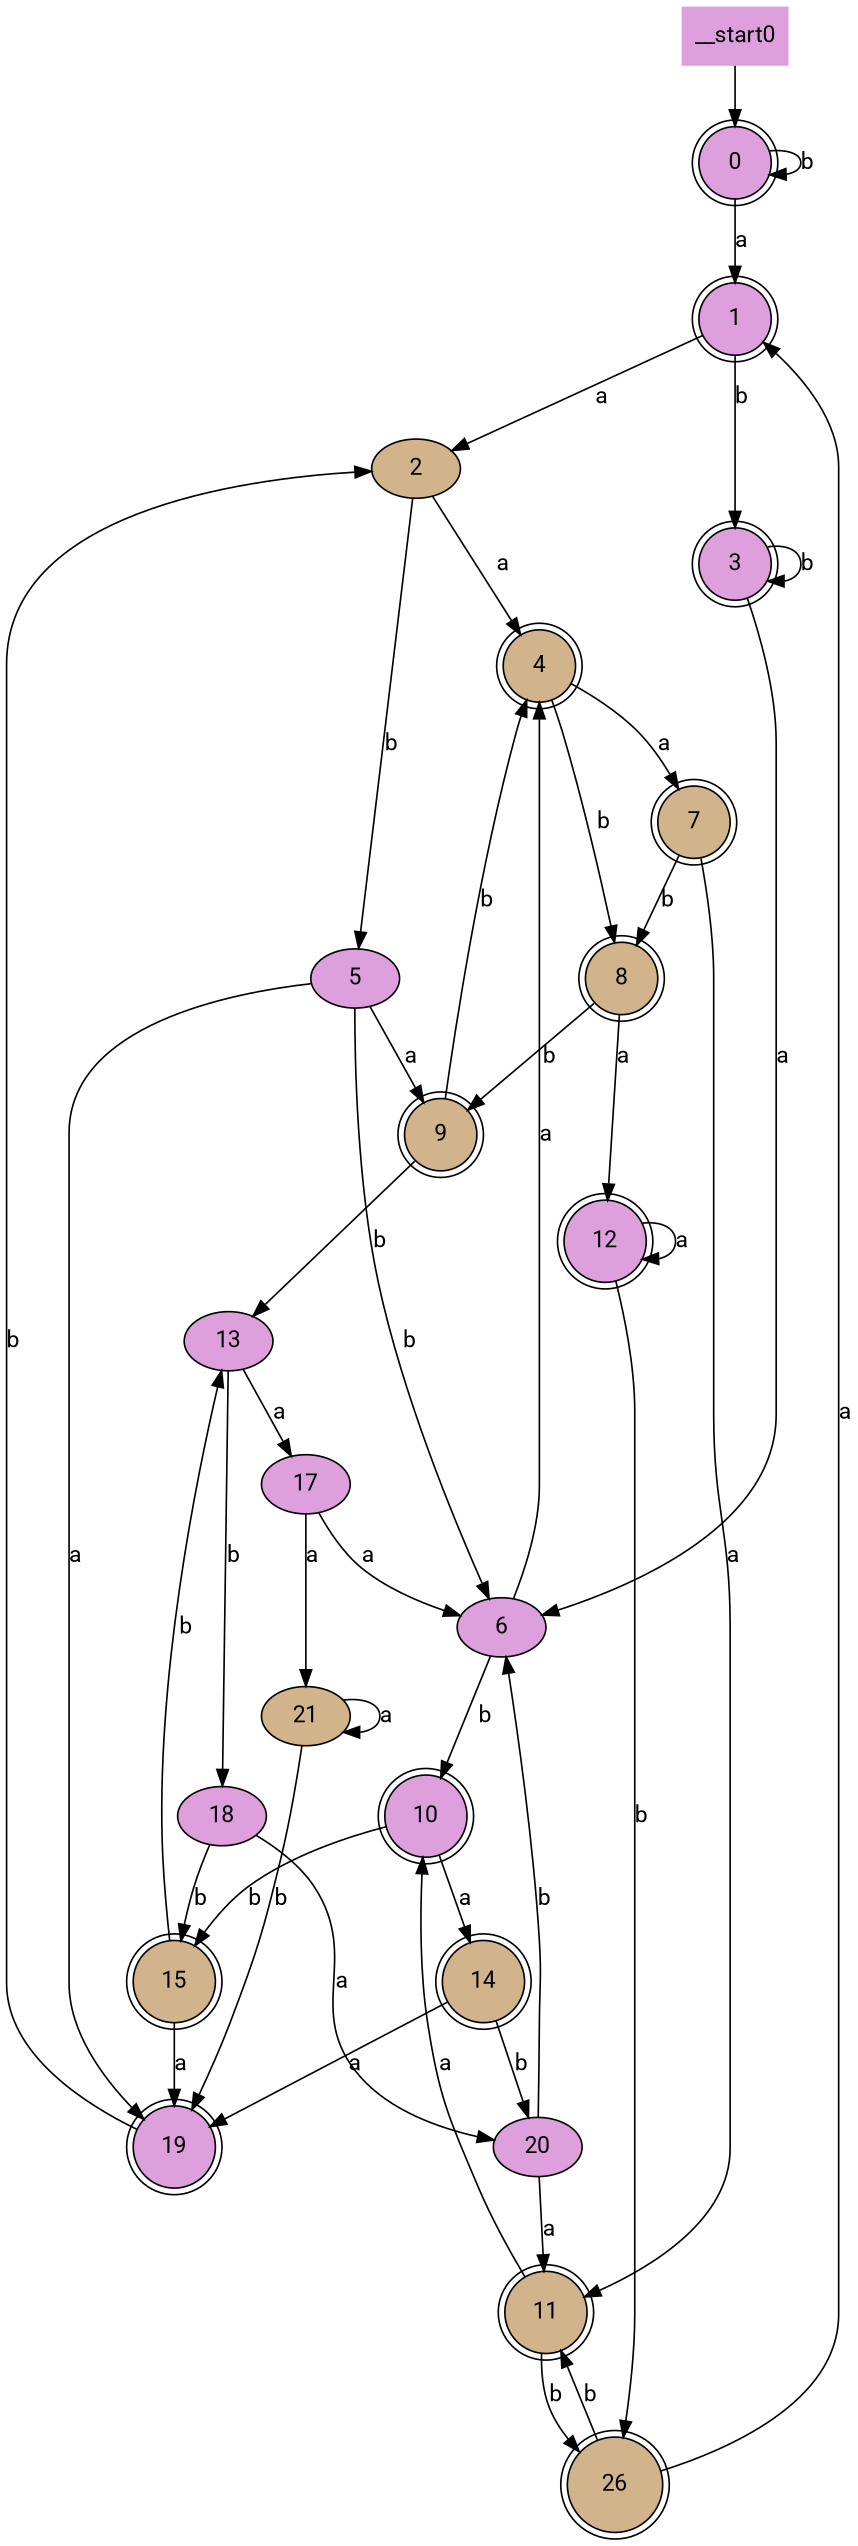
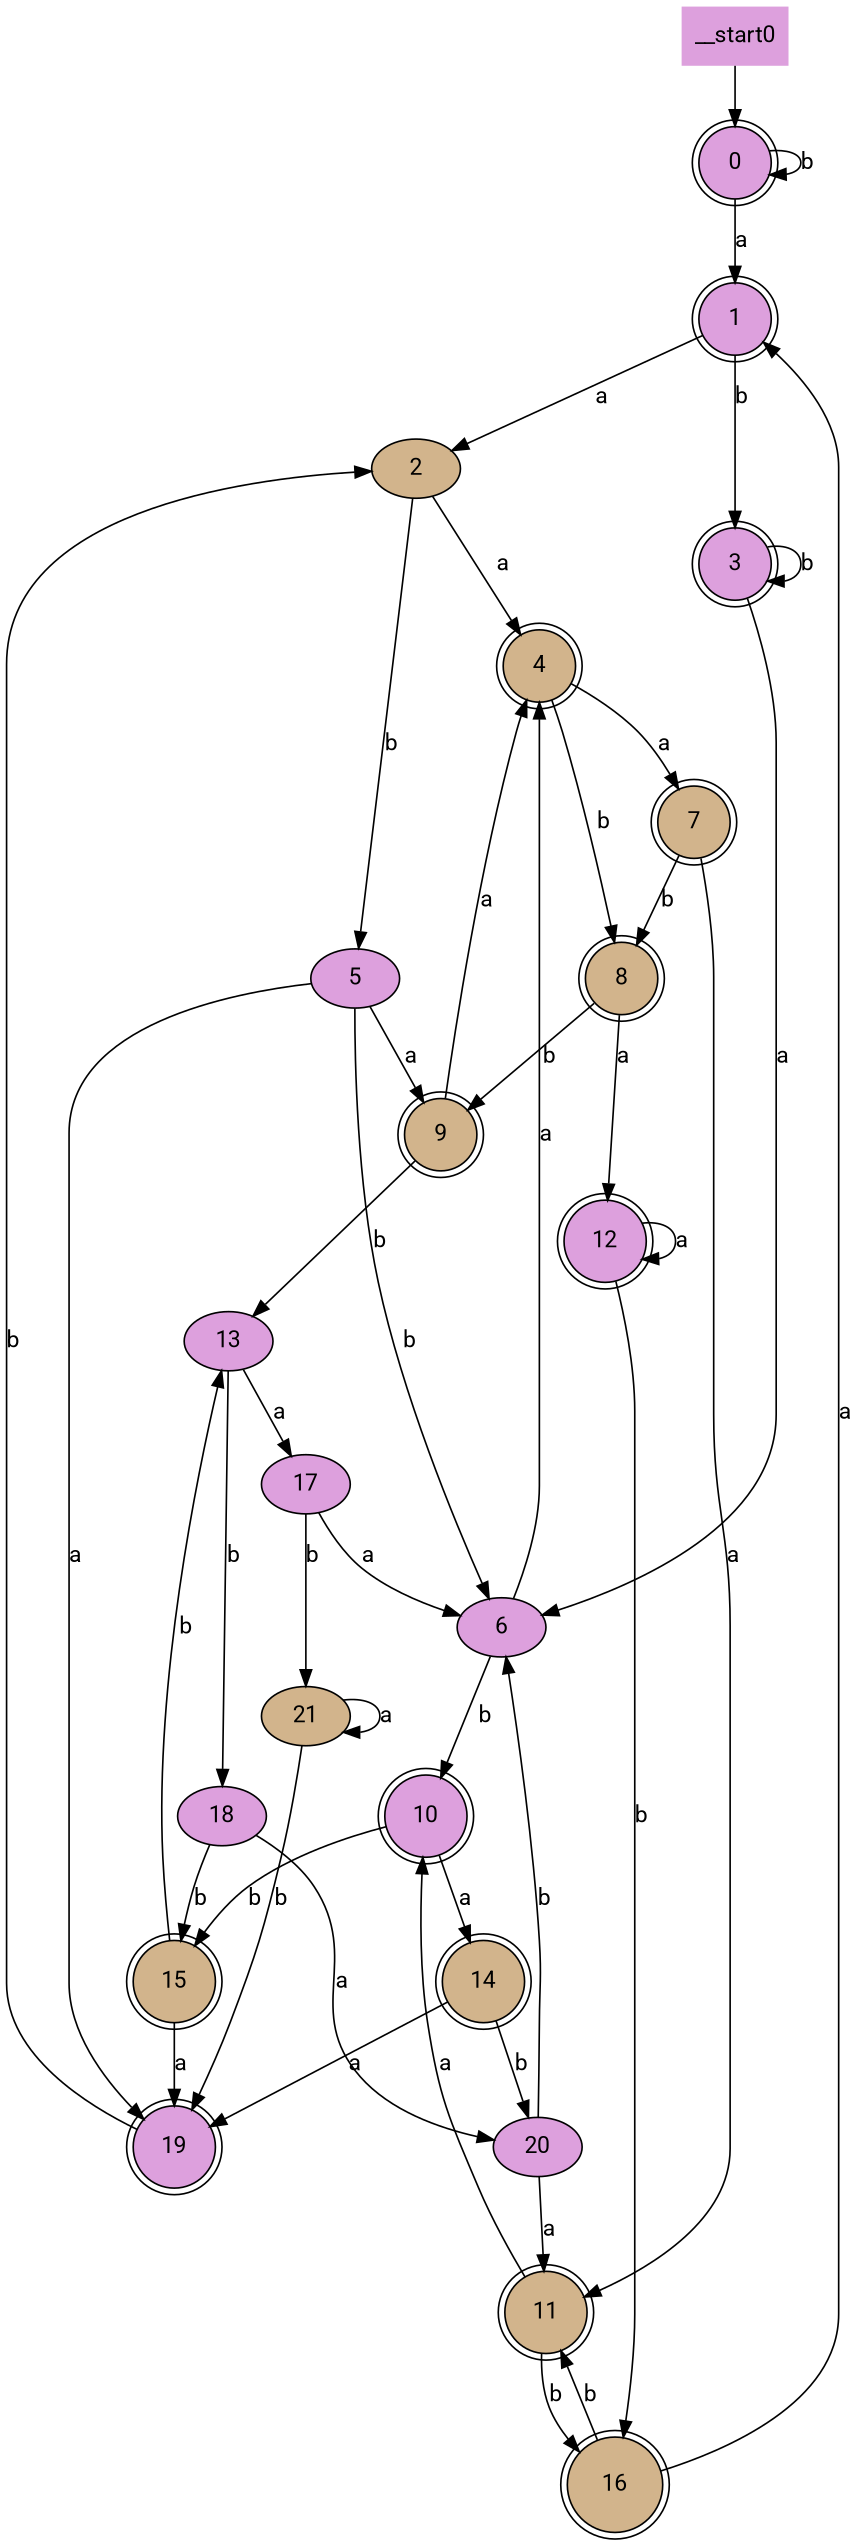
(487, 900) -> (487, 900)
(312, 1556) -> (312, 1556)
(615, 2485) -> (615, 2485)
